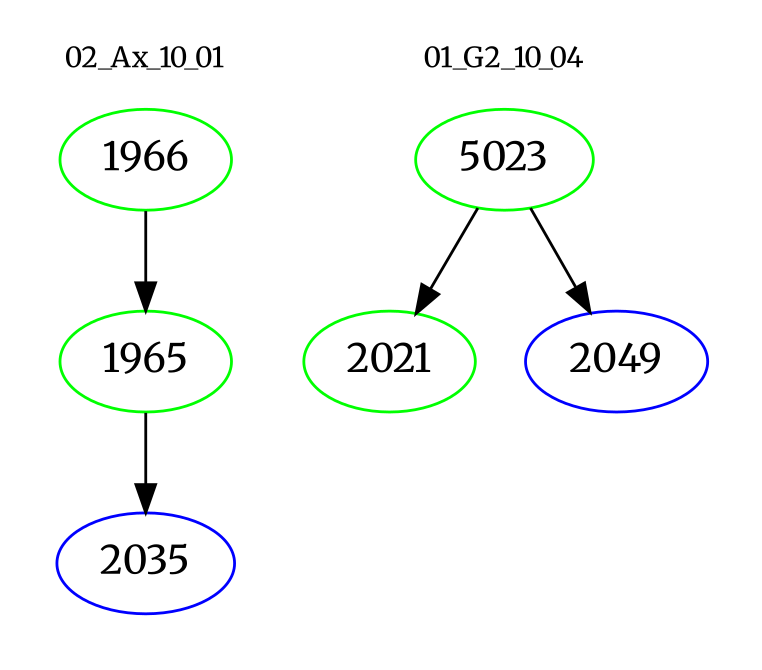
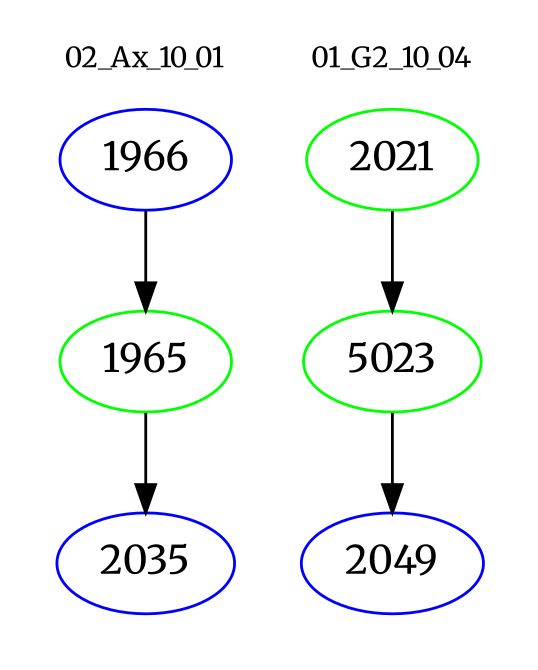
(146, 160) -> (146, 160)
(454, 249) -> (392, 247)
